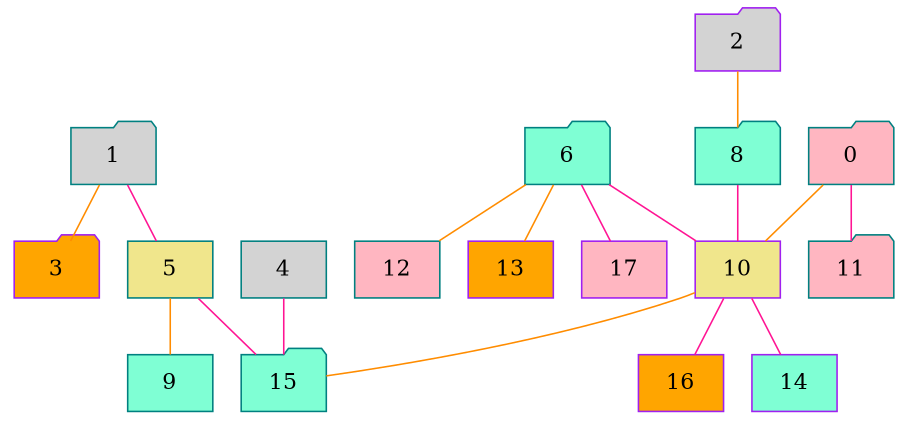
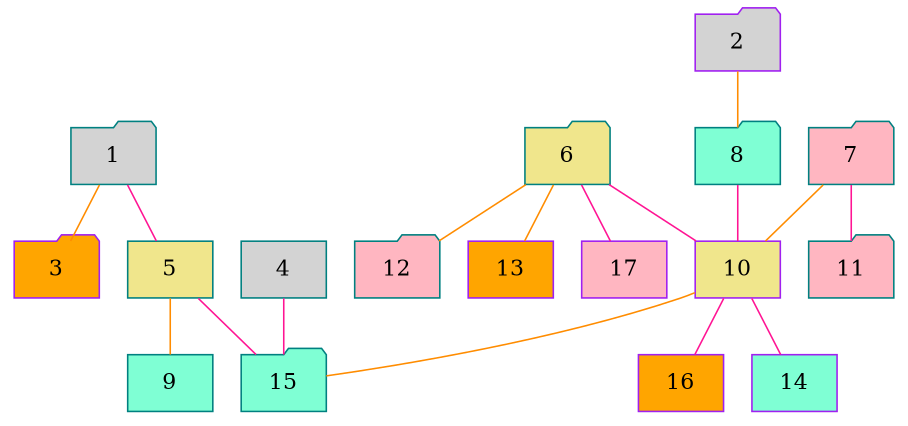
(568, 156) -> (568, 156)
(851, 156) -> (851, 156)
(397, 270) -> (397, 270)
